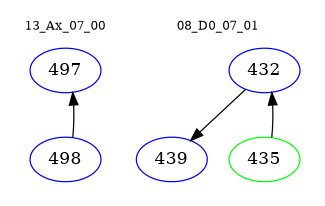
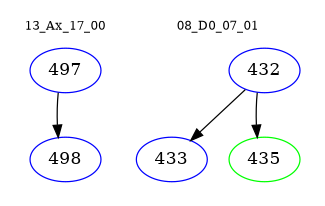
(66, 27) -> (66, 27)
(74, 121) -> (57, 109)
(273, 121) -> (256, 109)
(172, 159) -> (172, 159)
